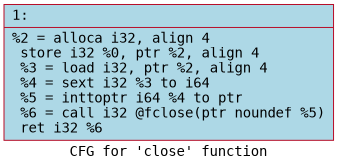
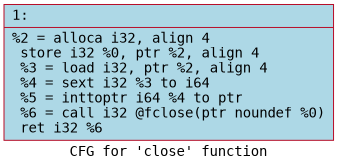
(169, 113) -> (169, 113)
